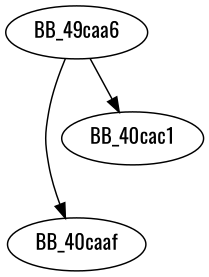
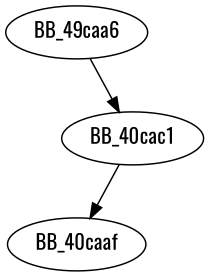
(46, 131) -> (108, 185)
